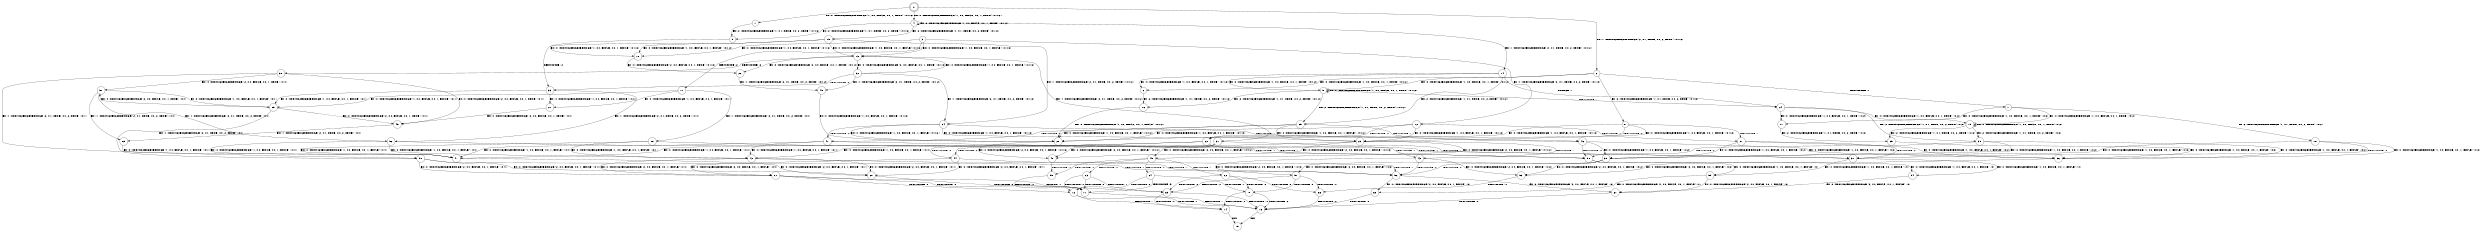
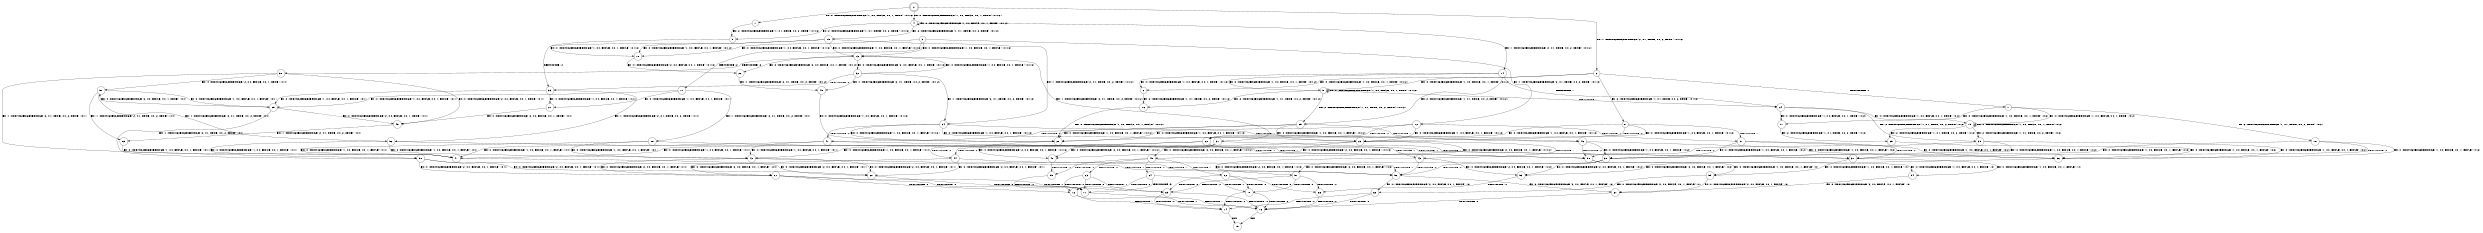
(1565, 90) -> (1565, 90)
(1054, 184) -> (1054, 184)
none -> (1301, 199)
